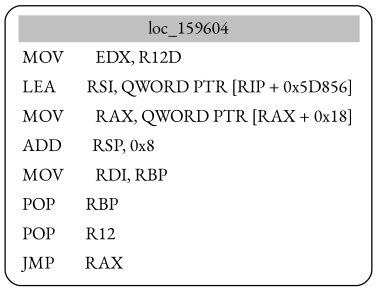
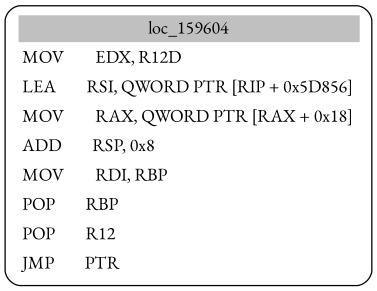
(73, 263) -> (71, 263)
